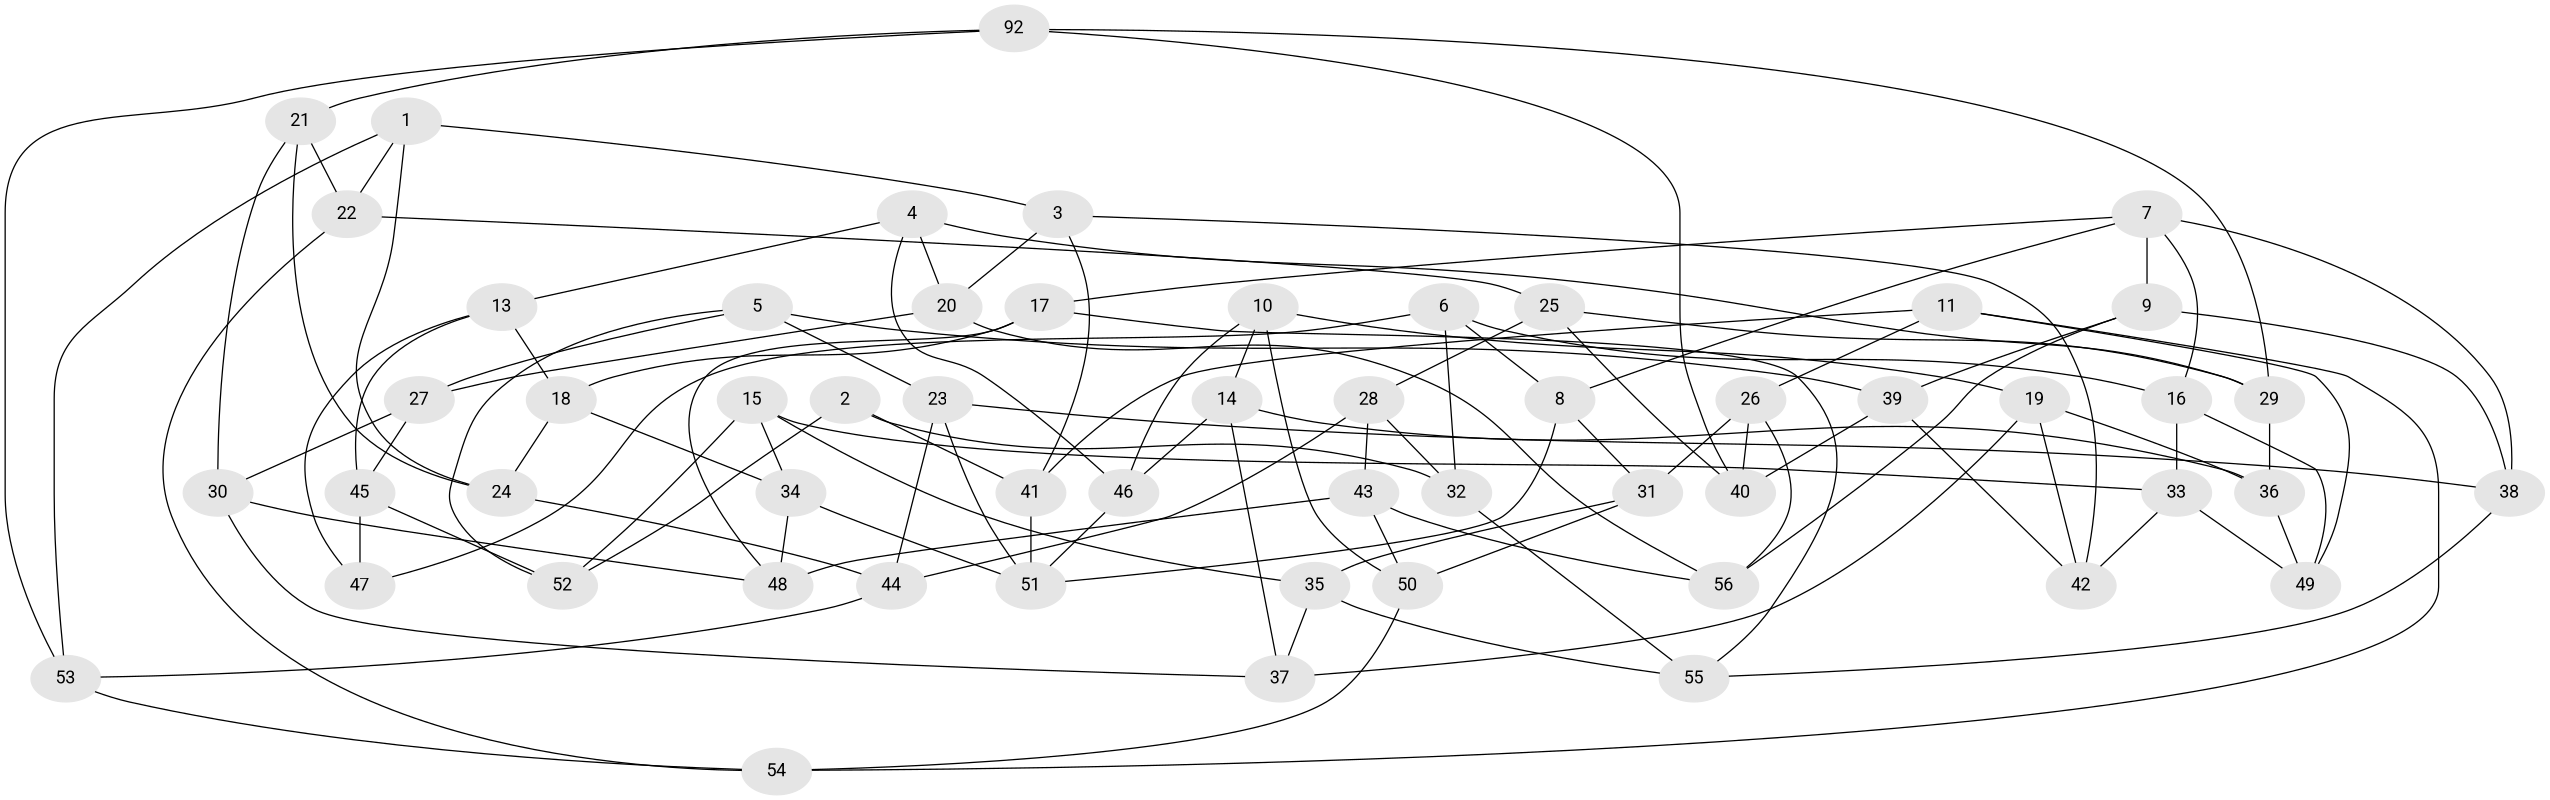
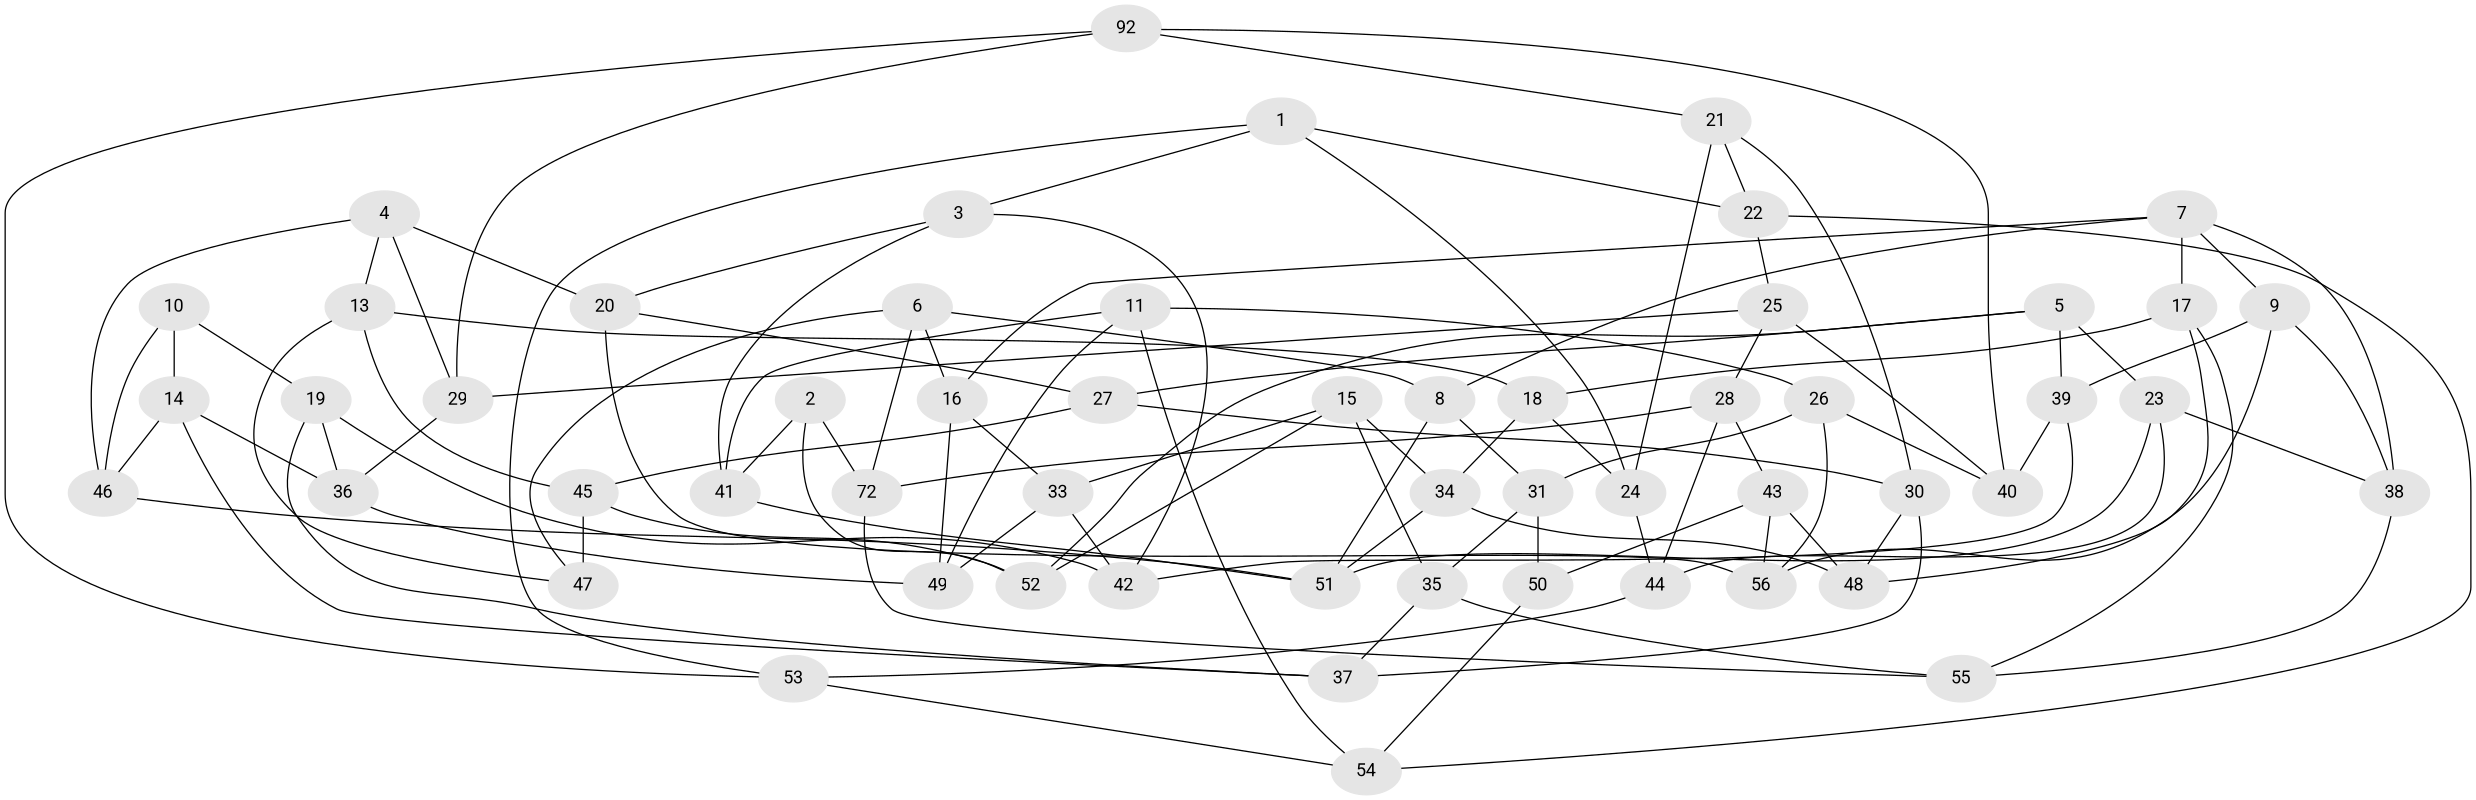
(1300, 472) -> none
(1457, 493) -> (867, 493)
